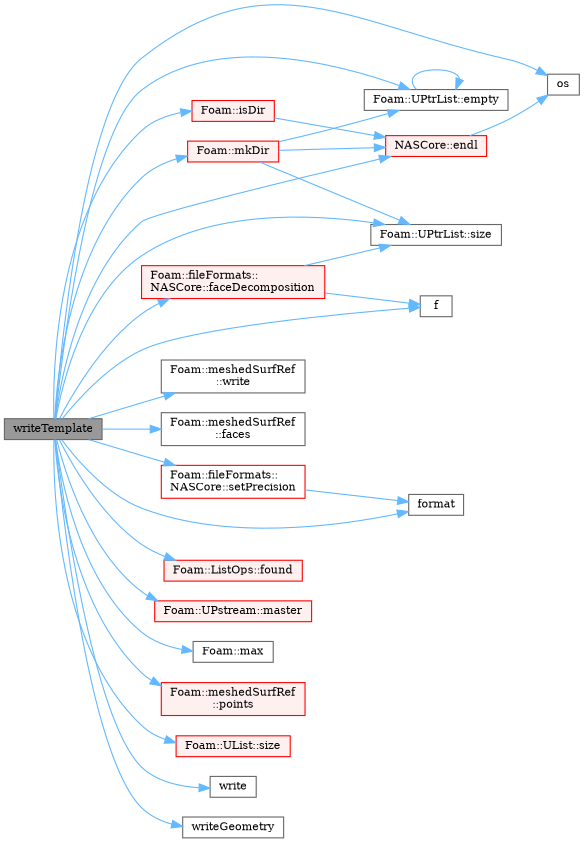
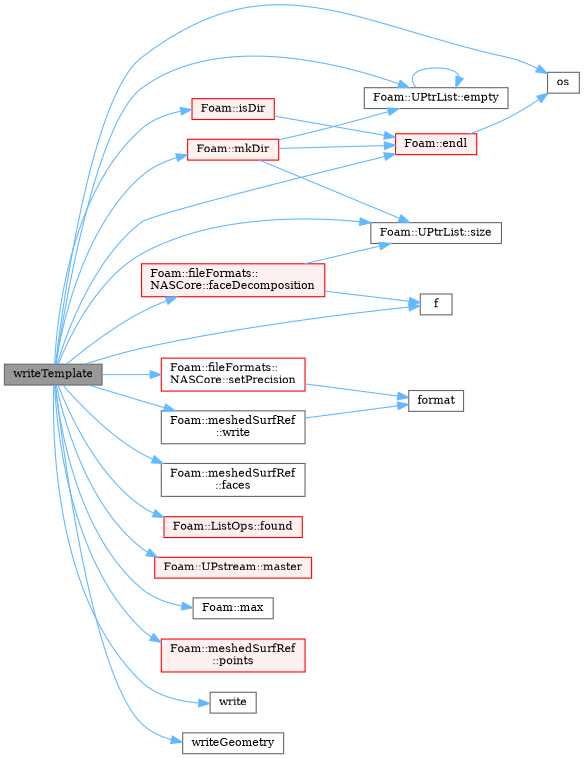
(436, 146) -> (436, 144)
(216, 525) -> (351, 412)
(233, 746) -> none
